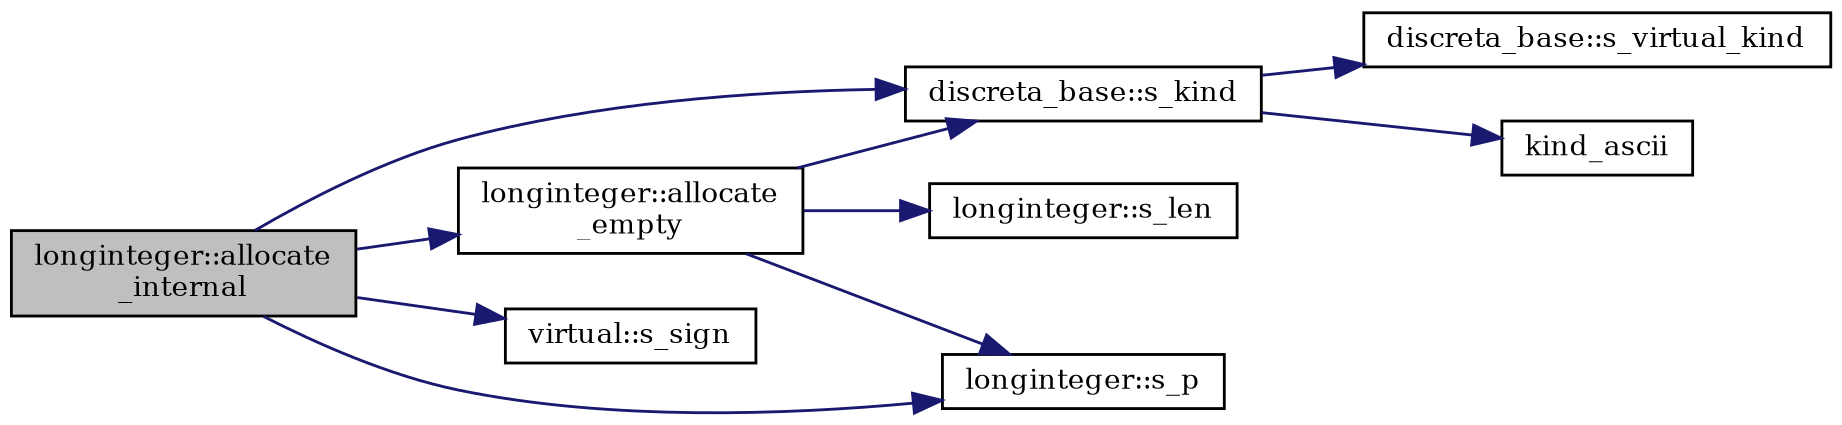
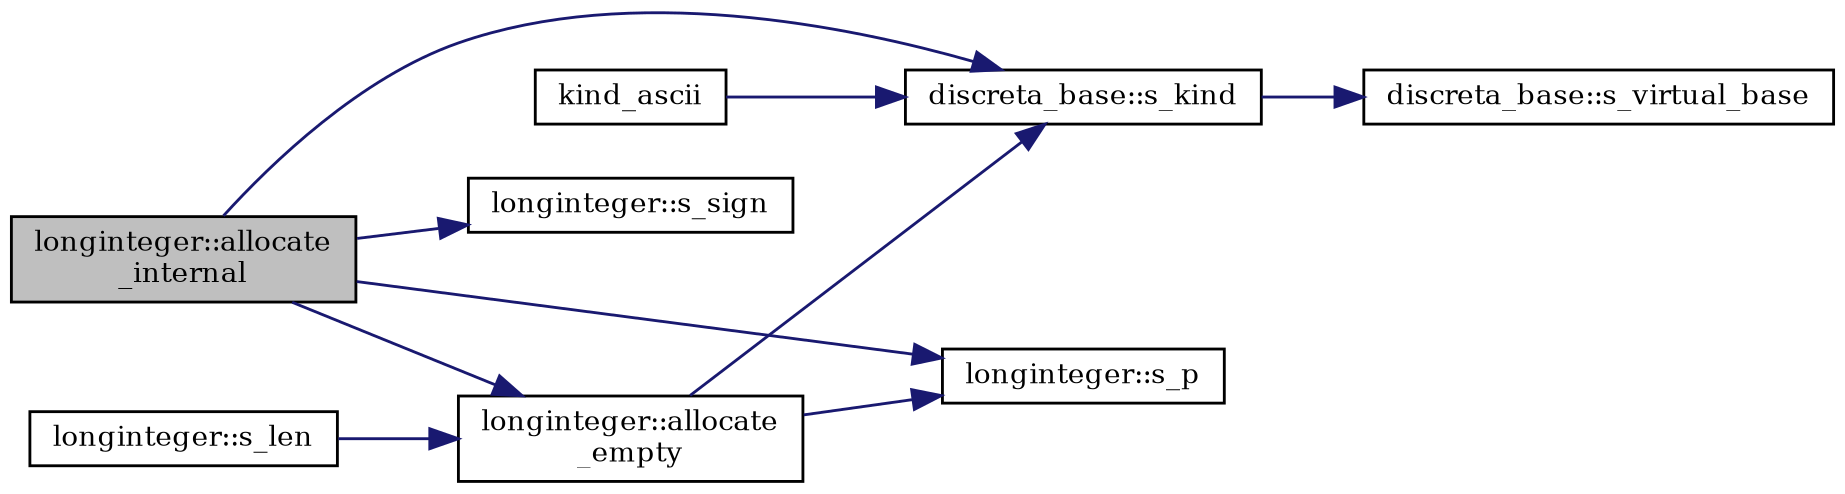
(1597, 40) -> (1599, 97)
(1367, 124) -> (801, 97)
(852, 211) -> (384, 439)
(631, 336) -> (631, 205)
